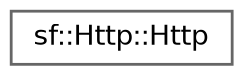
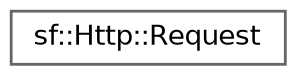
(122, 38) -> (148, 38)
